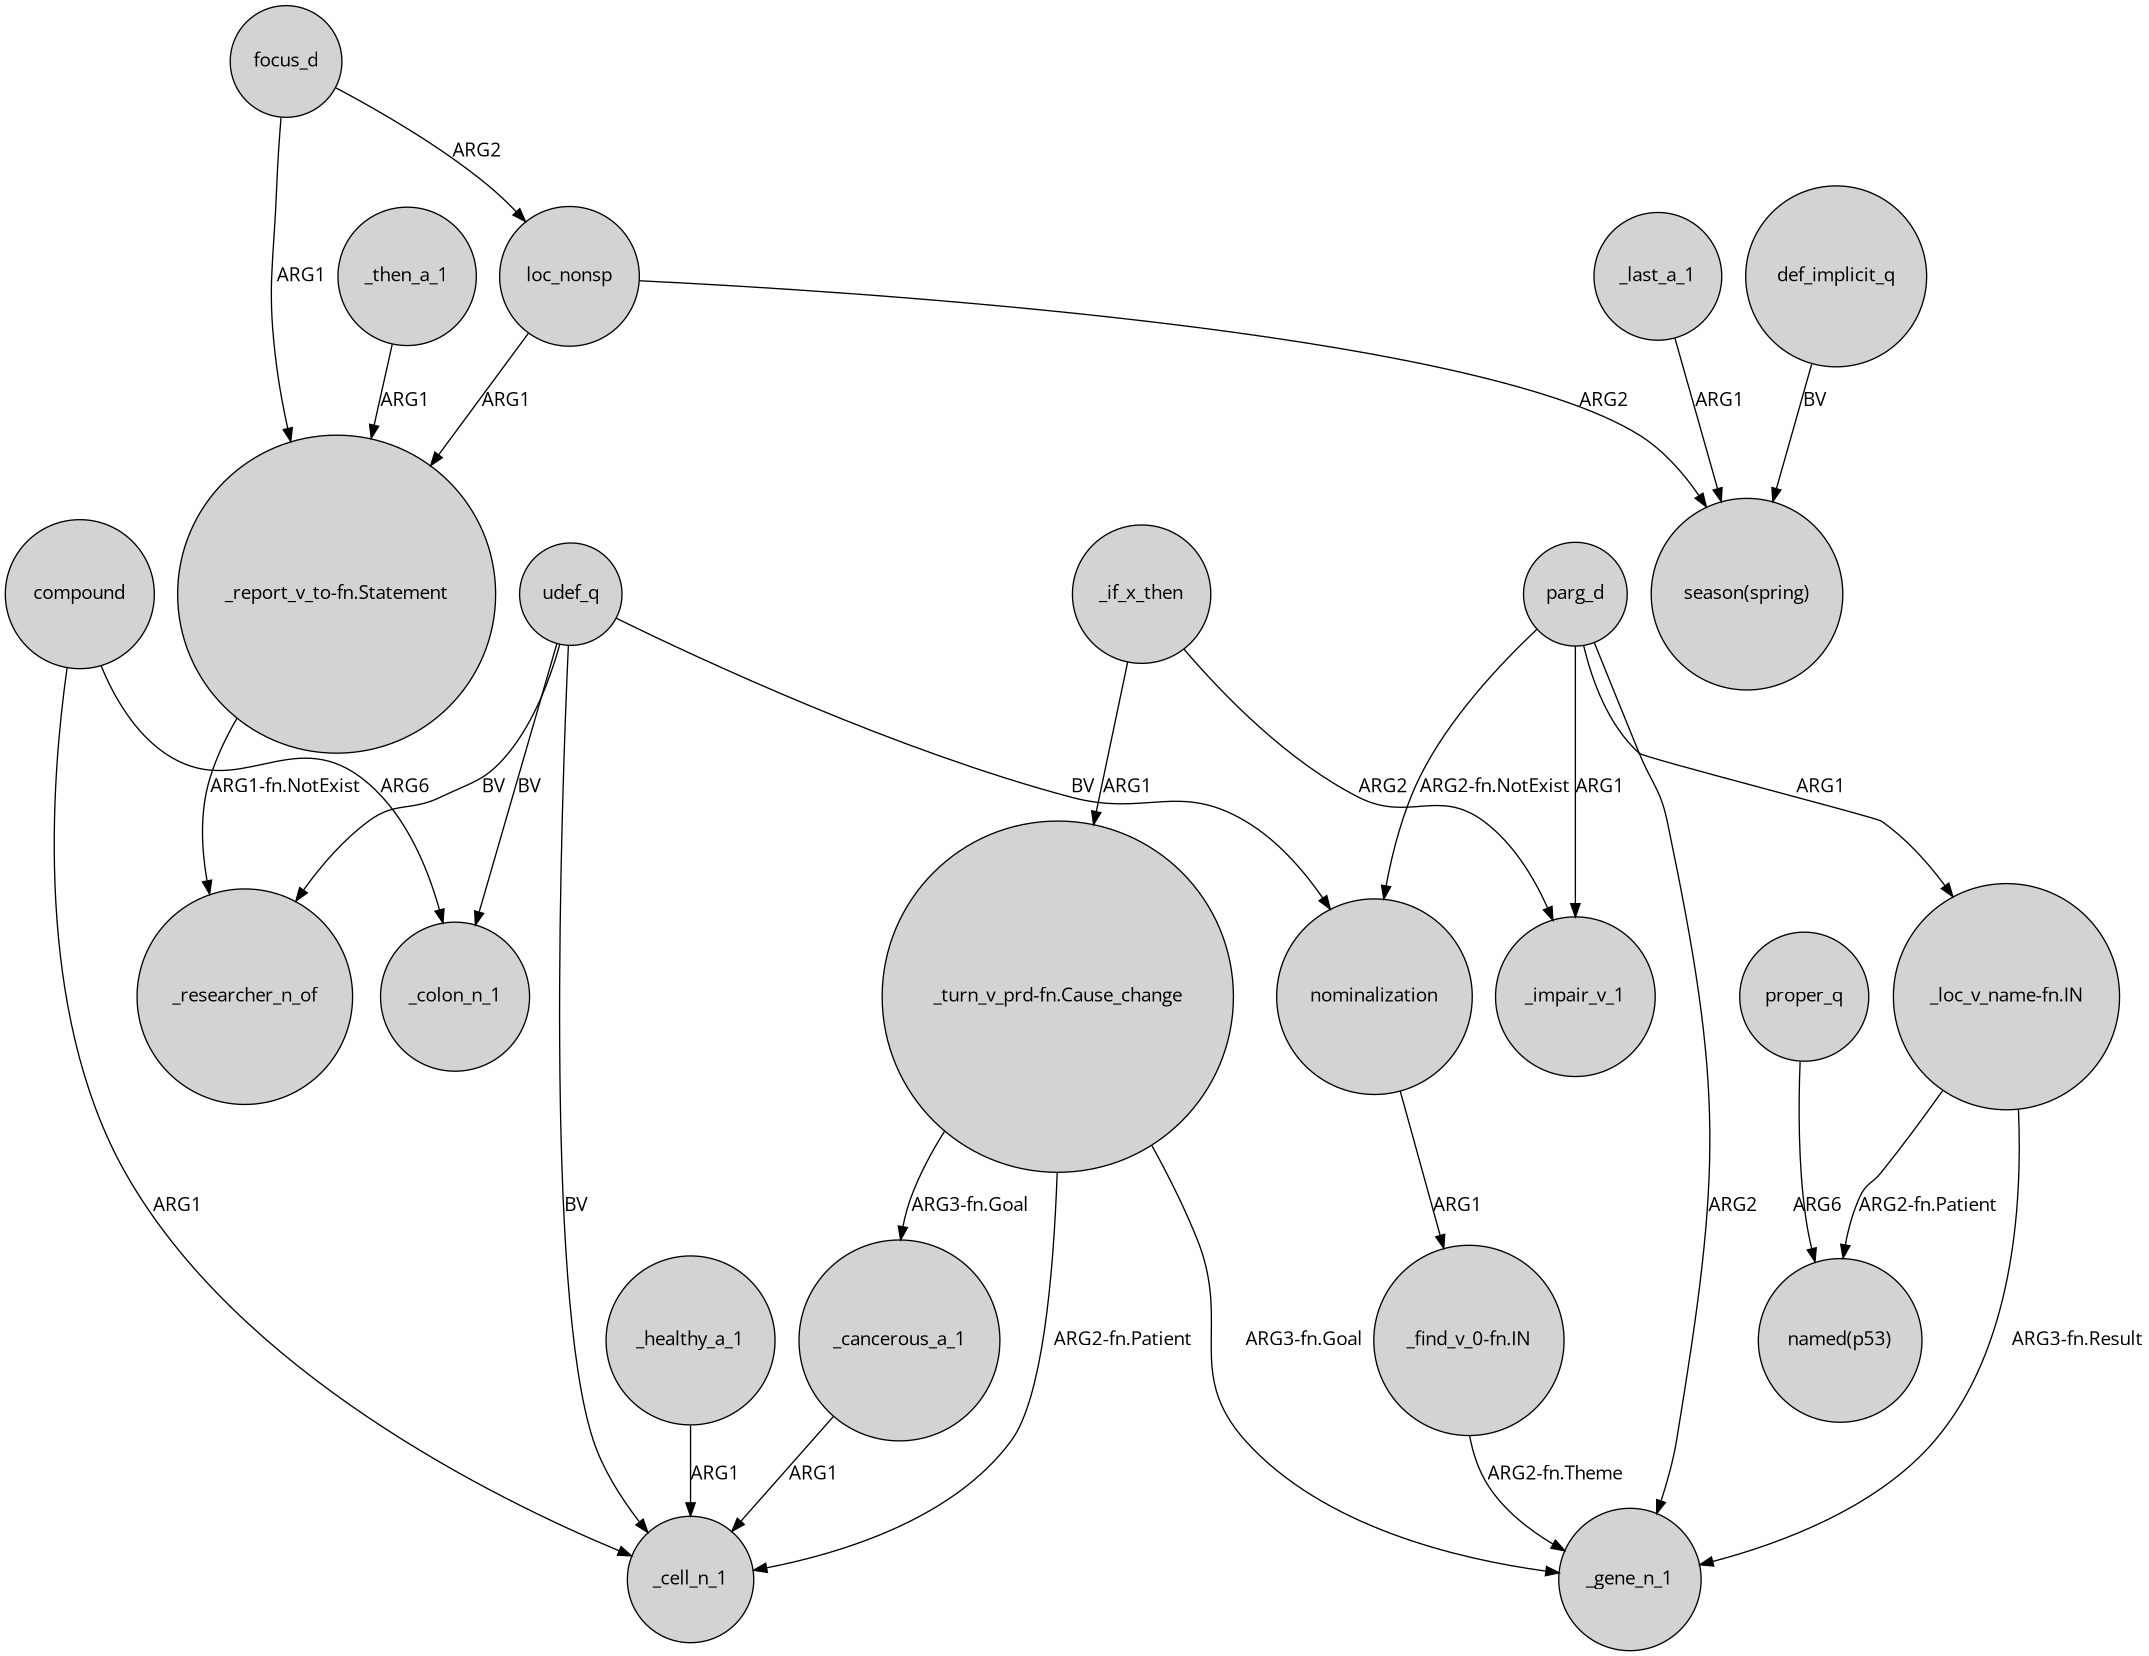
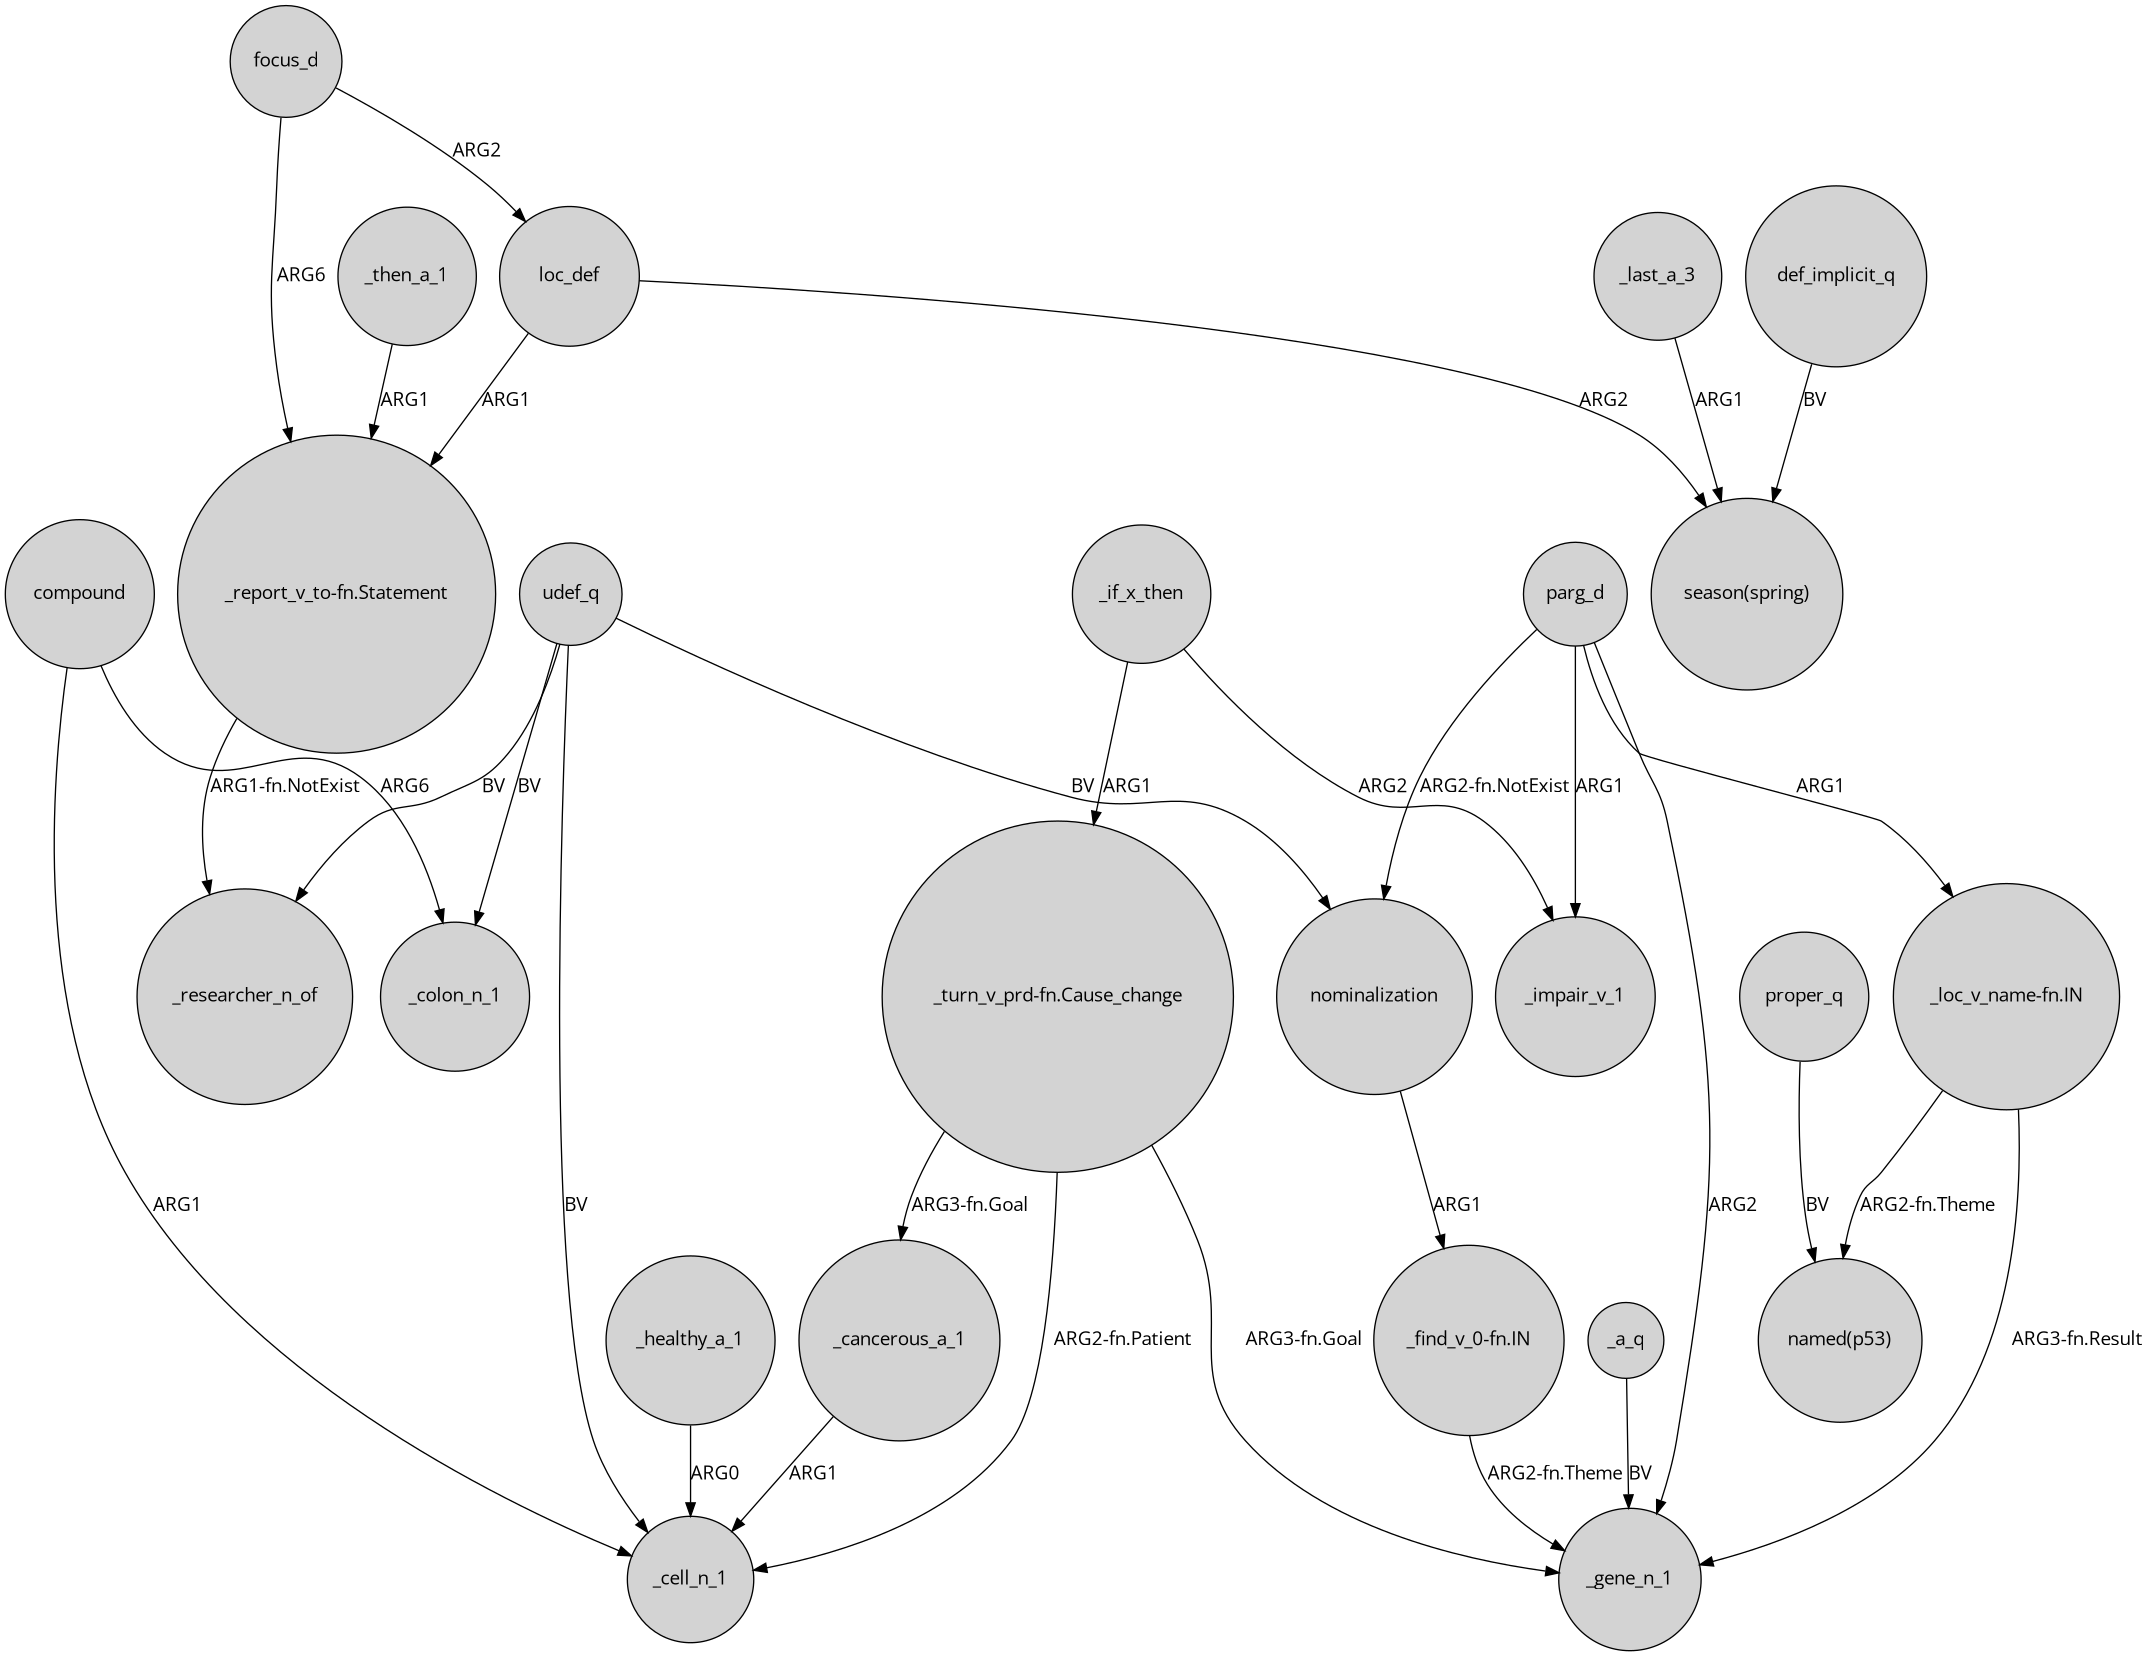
(301, 276) -> (301, 276)
(569, 276) -> (569, 276)
(1658, 276) -> (1658, 276)
(1818, 1206) -> (1818, 1206)
(1928, 1206) -> (1928, 1206)
none -> (1626, 1340)
(715, 1475) -> (715, 1475)
